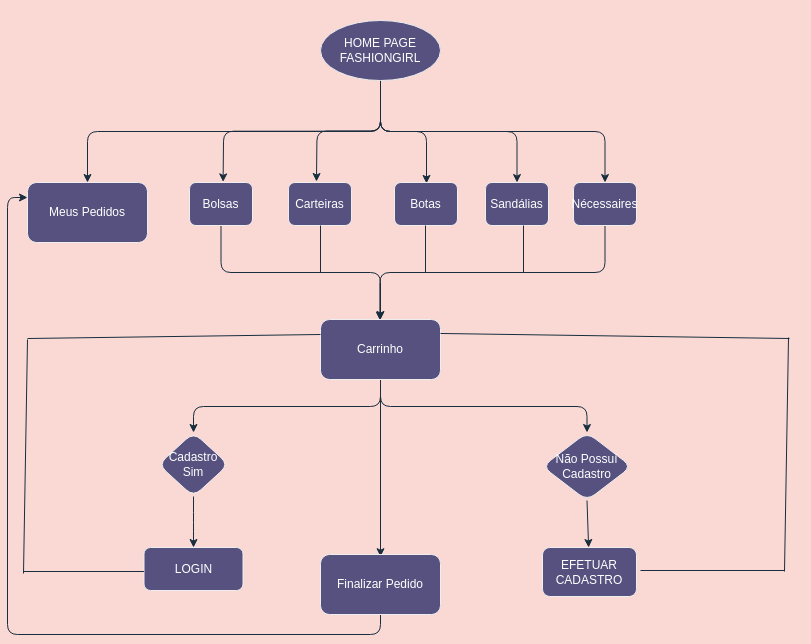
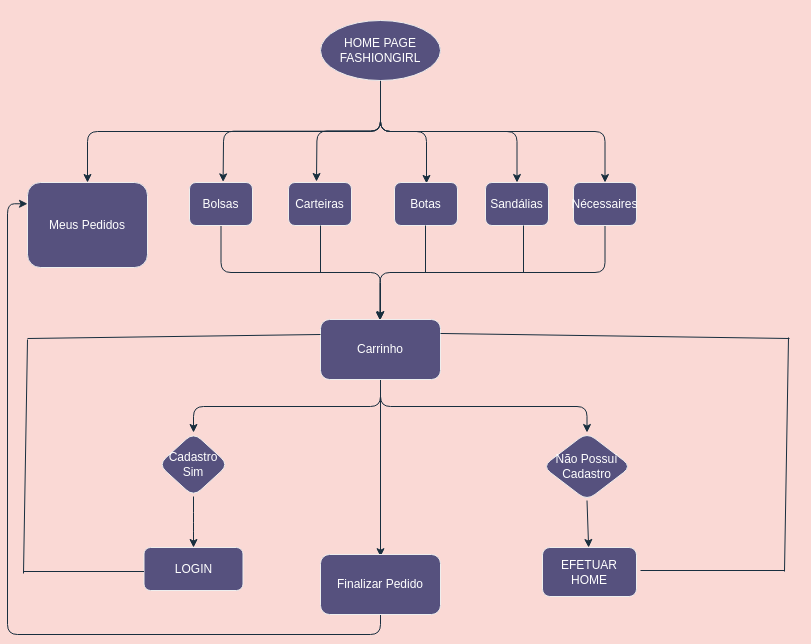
(88, 213) -> (88, 225)
(590, 573) -> (590, 573)
